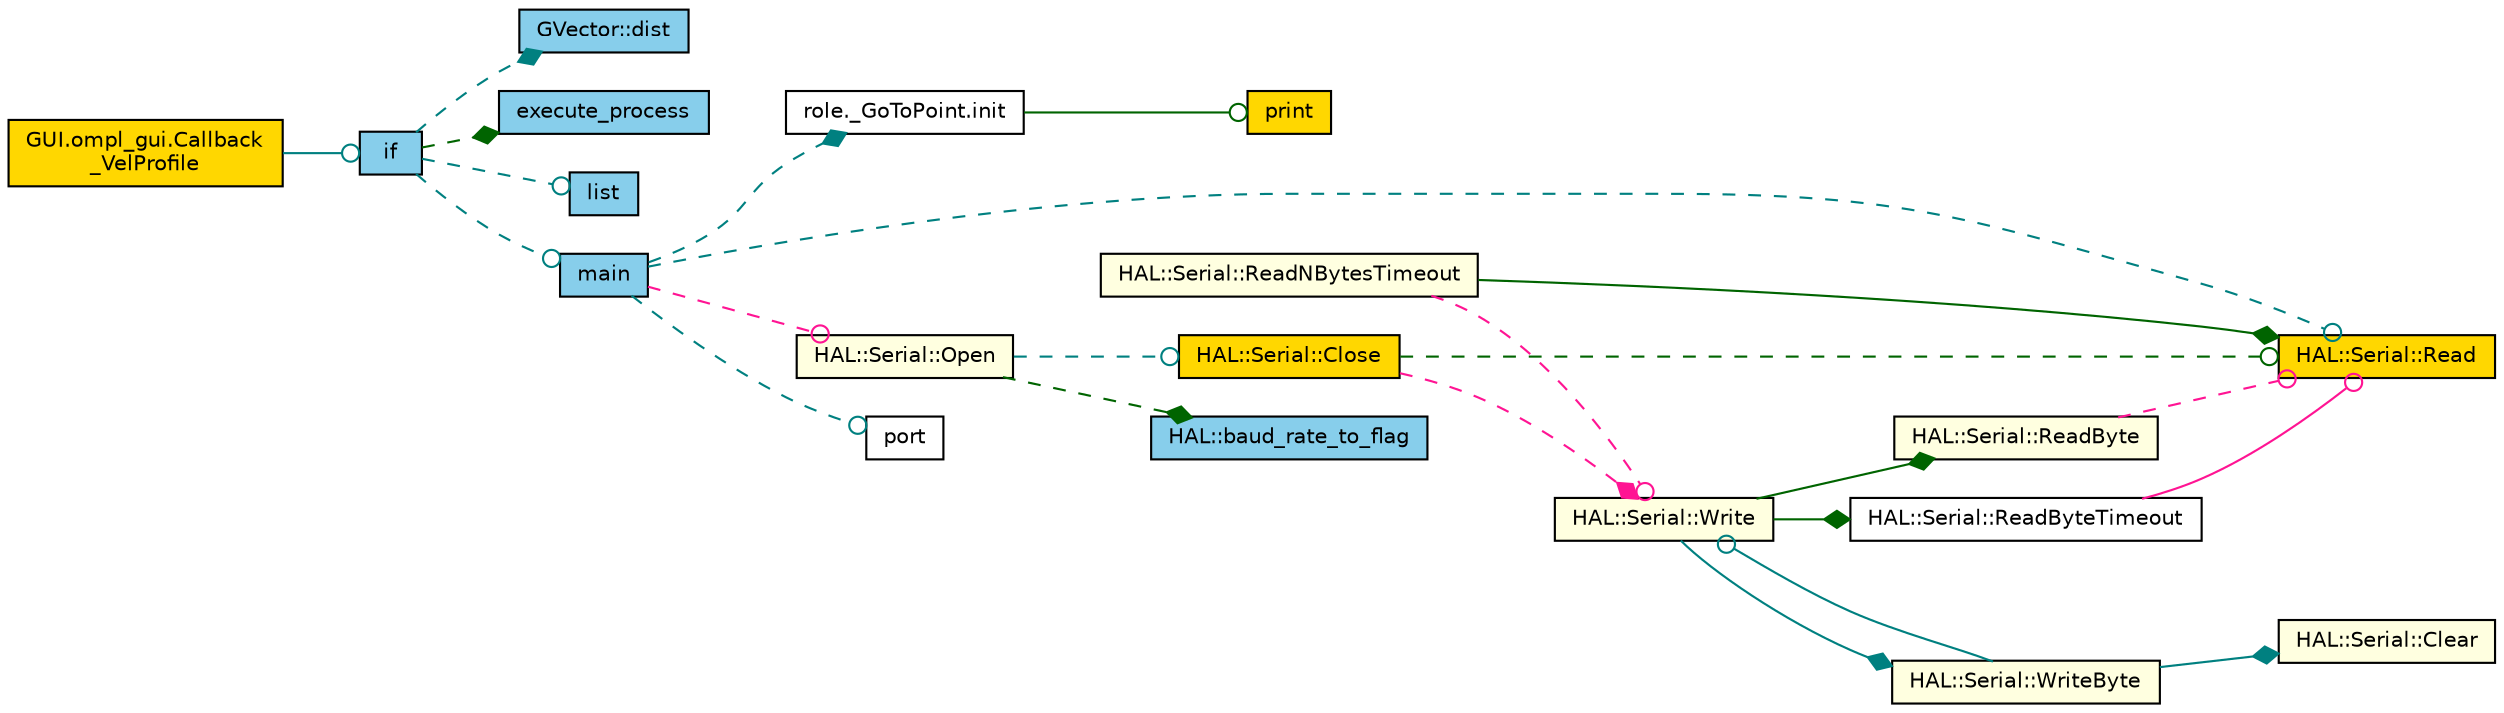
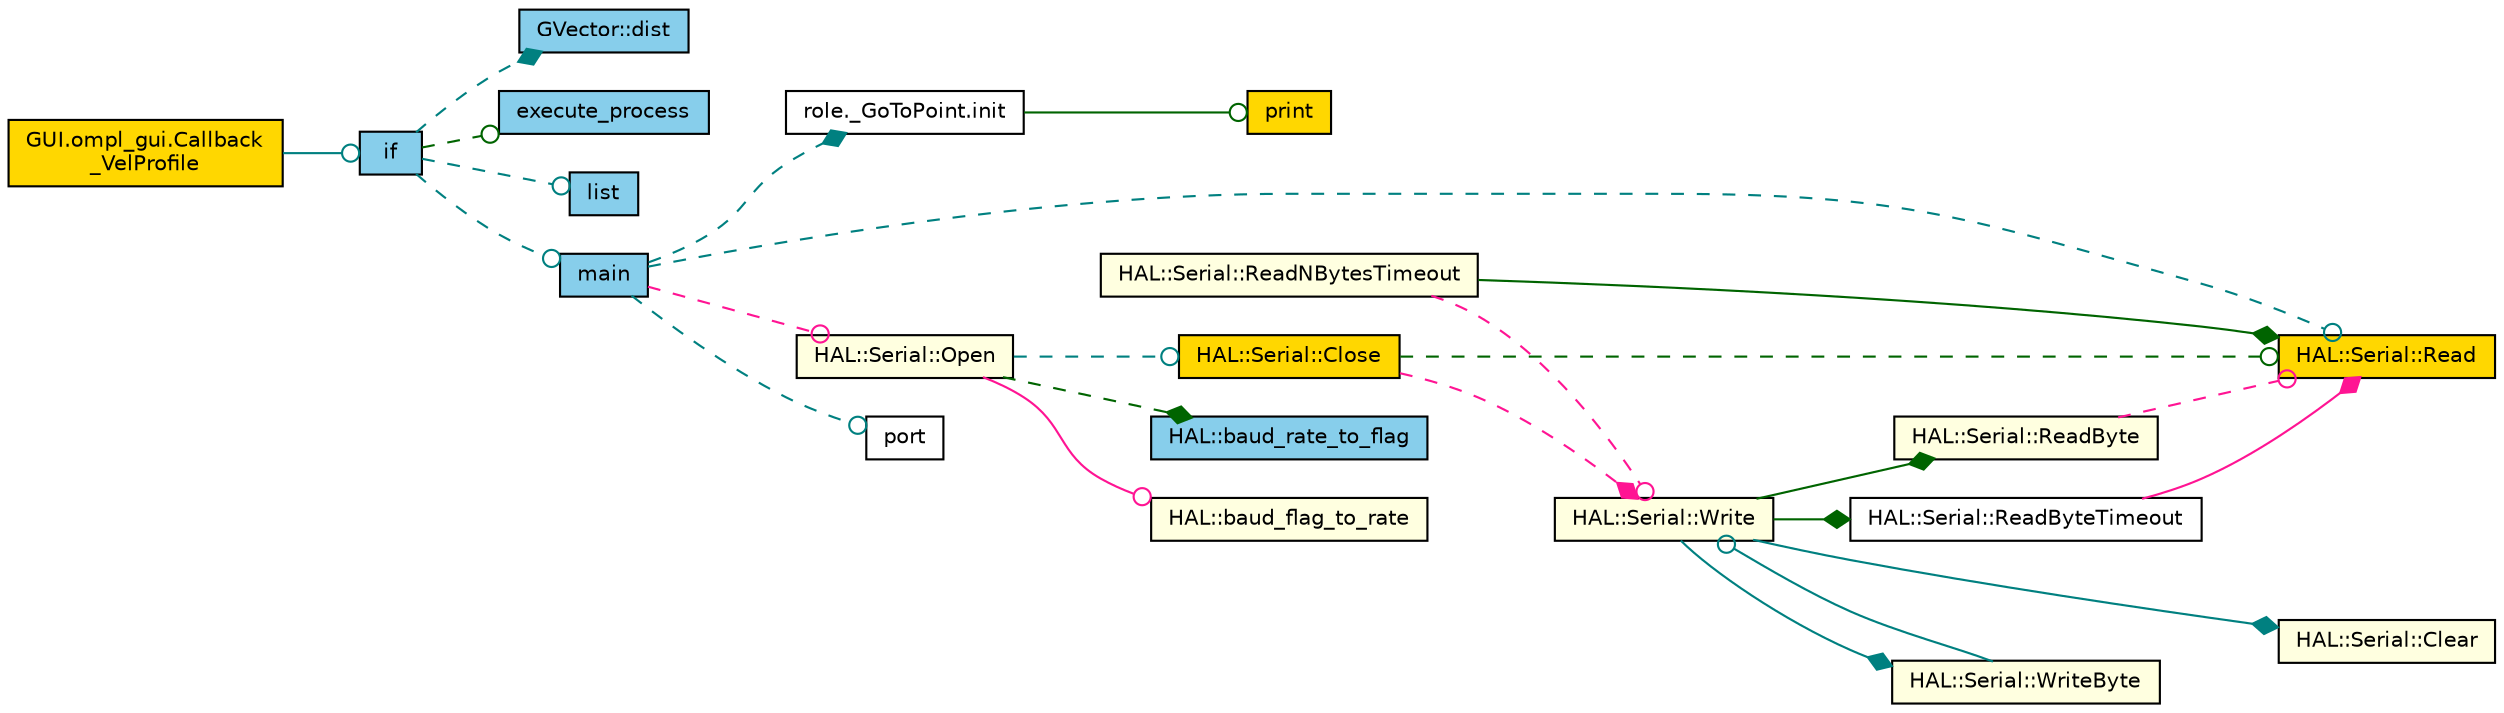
(452, 142) -> (452, 142)
(2250, 454) -> (2250, 454)
none -> (1289, 519)
(2206, 662) -> (2002, 586)
